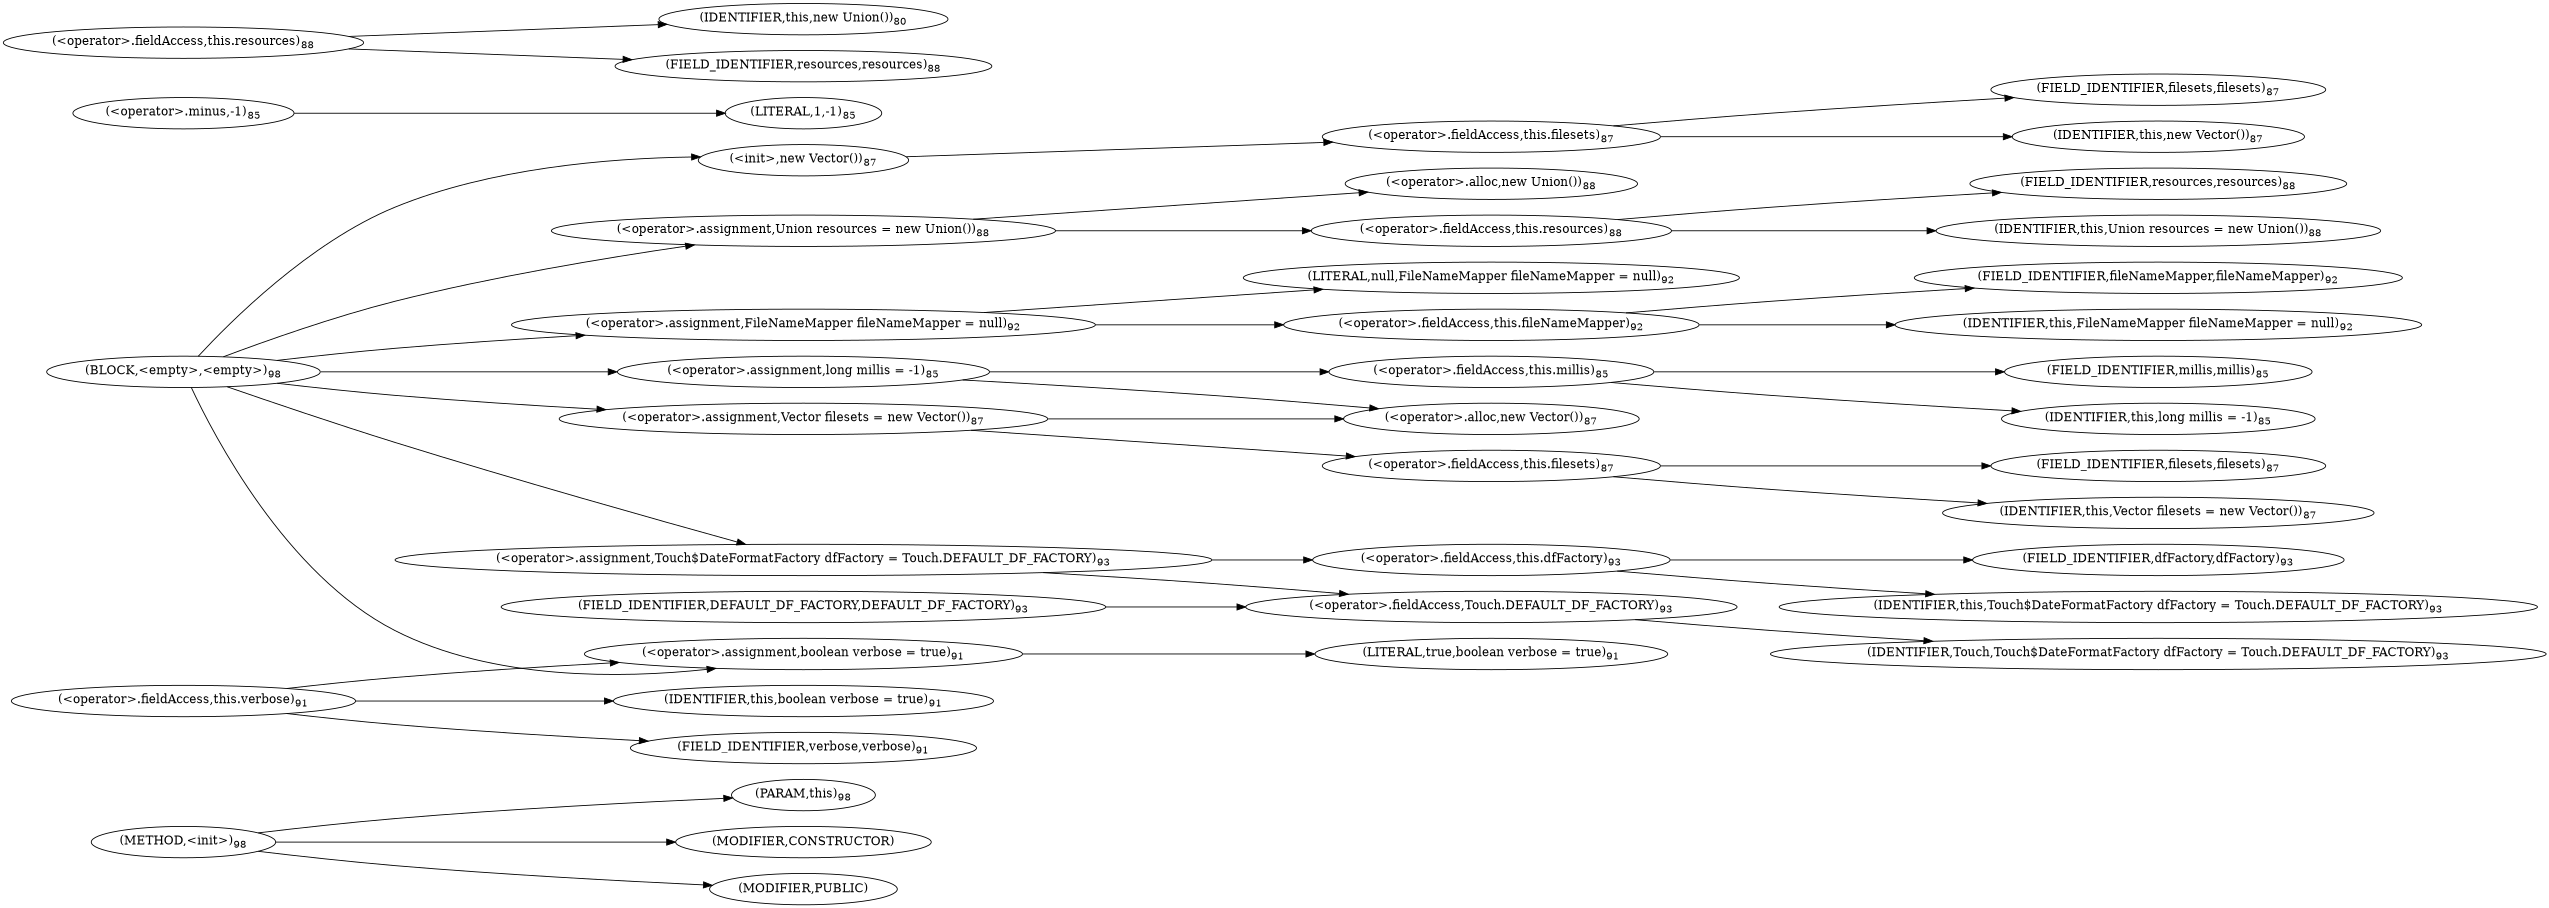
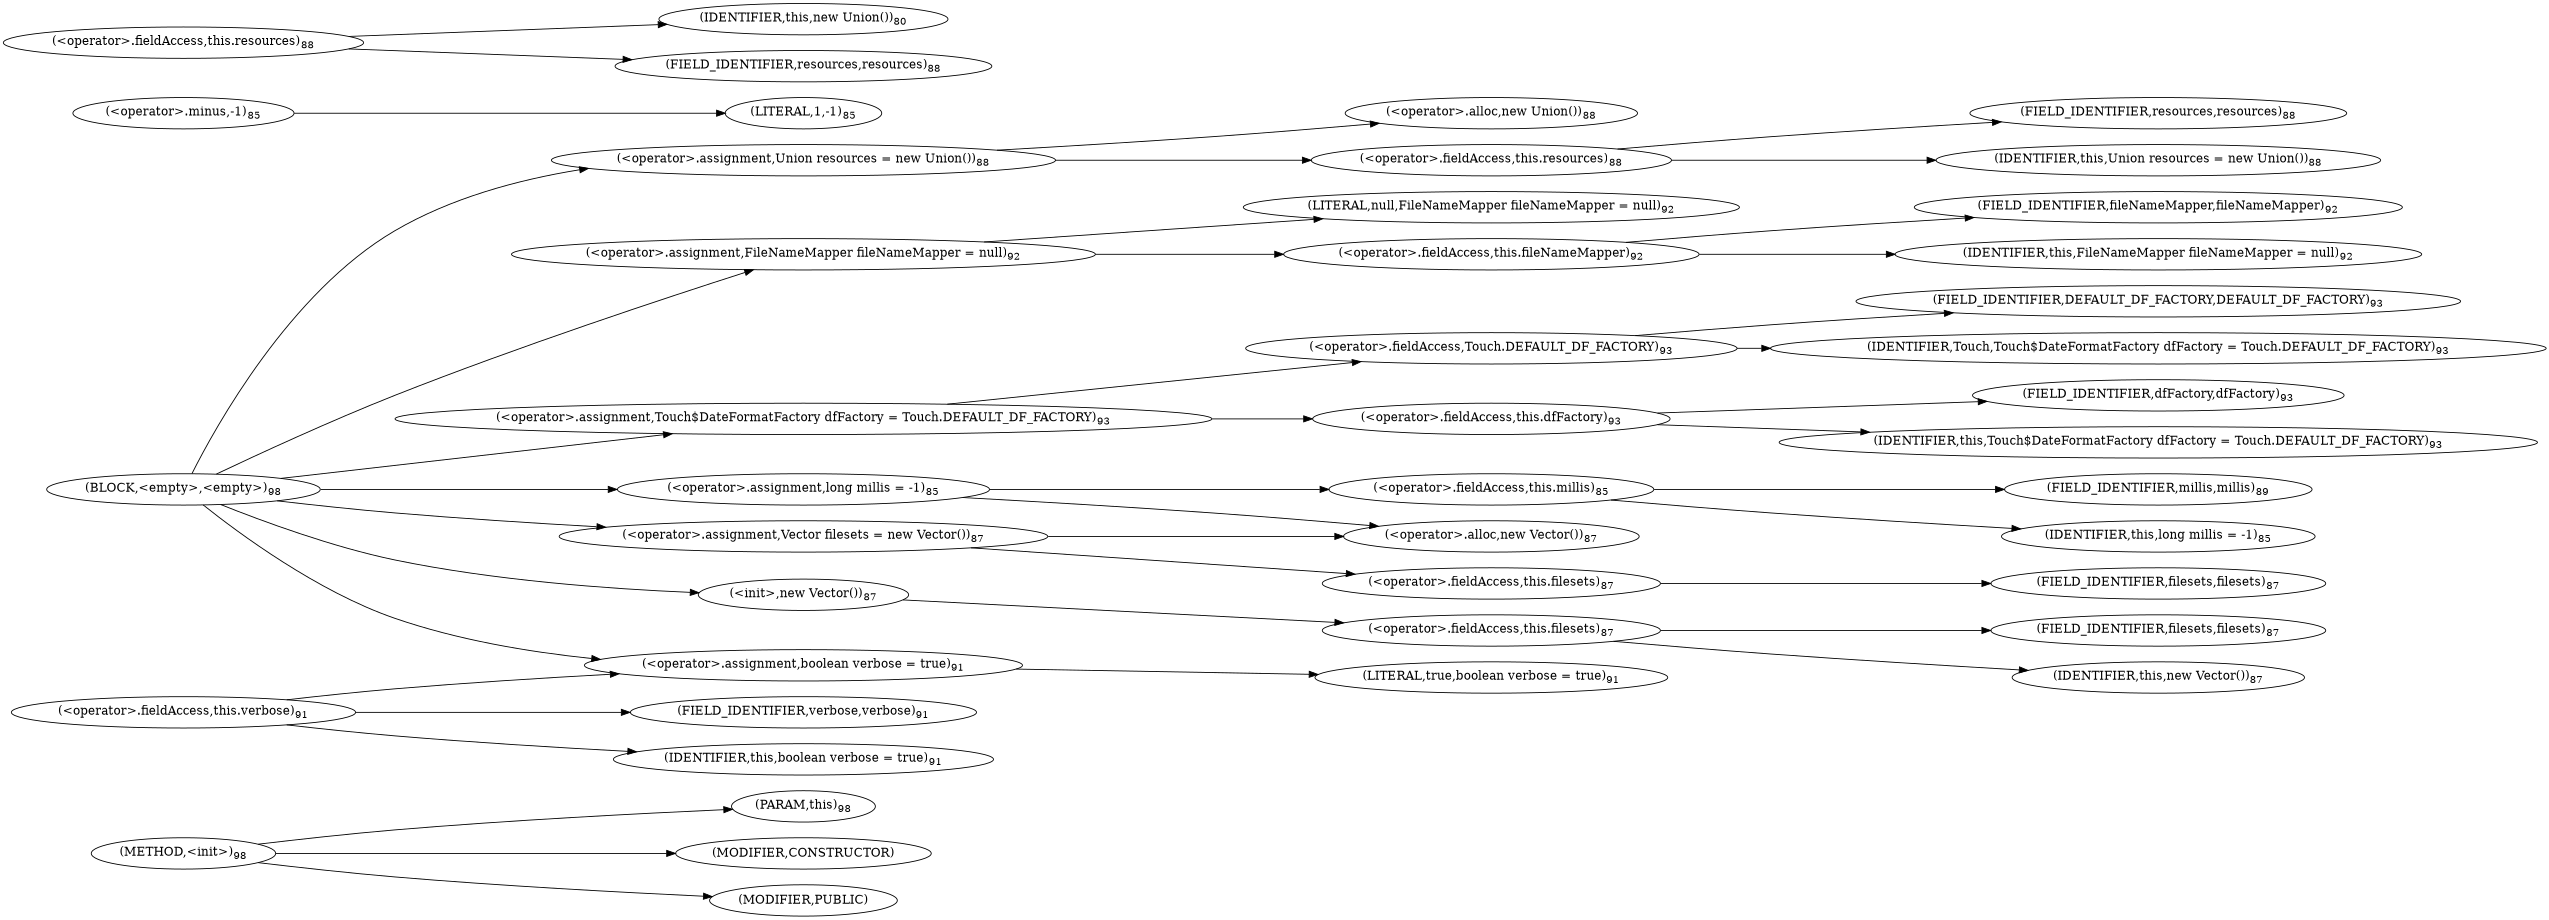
(2263, 371) -> (2263, 488)
(2158, 513) -> none
(1171, 607) -> (1790, 323)
